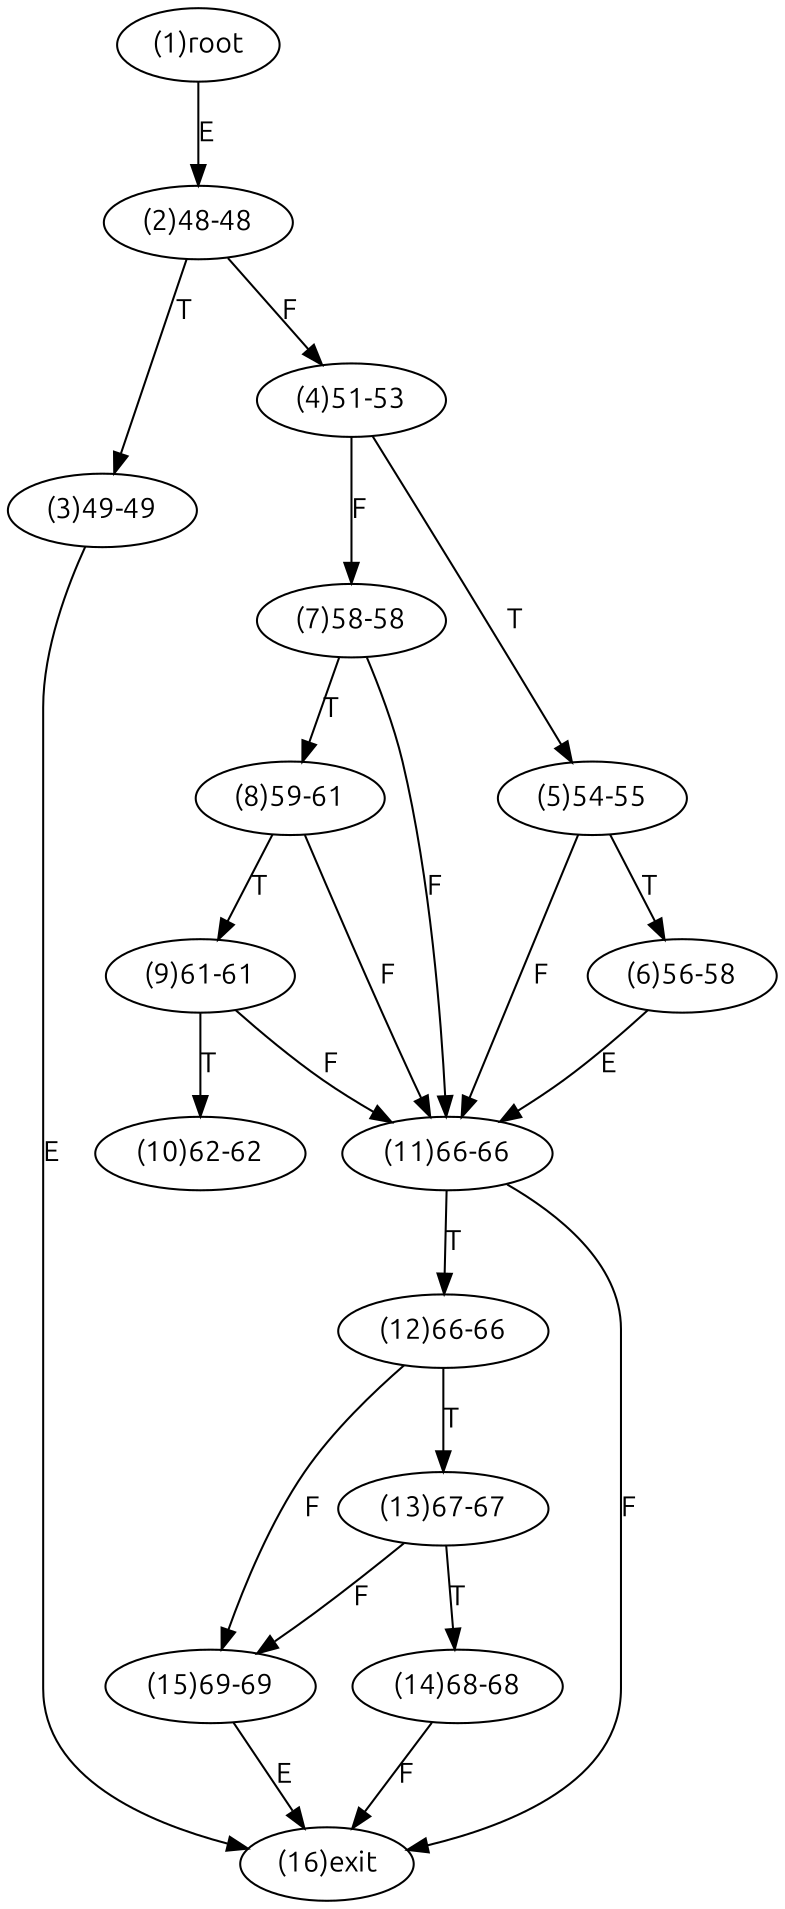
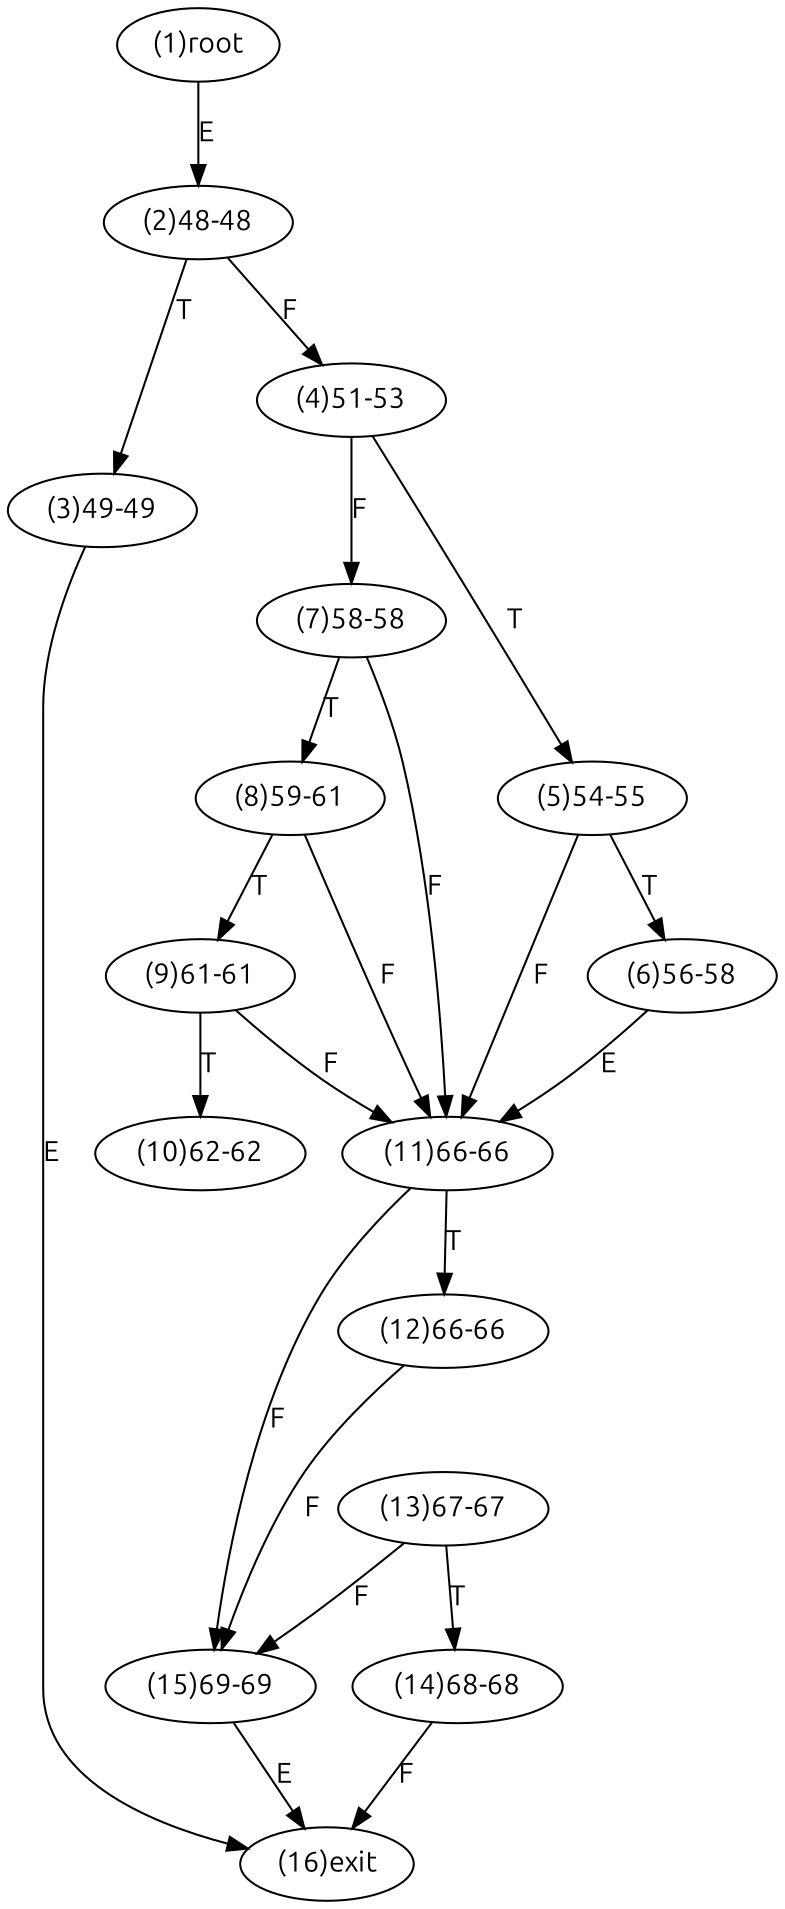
(443, 1410) -> none
(621, 1547) -> (275, 1391)
